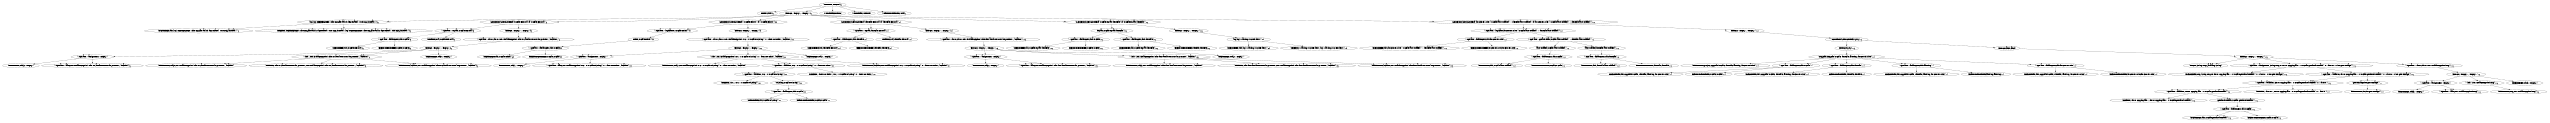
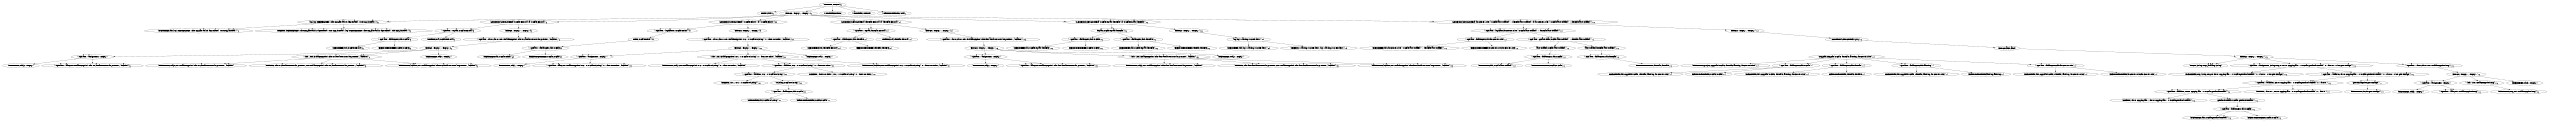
(1847, 48) -> none
(1600, 66) -> none
